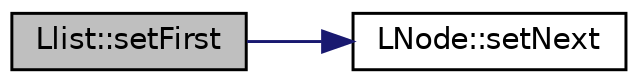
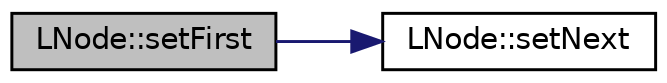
(129, 42) -> (144, 42)
